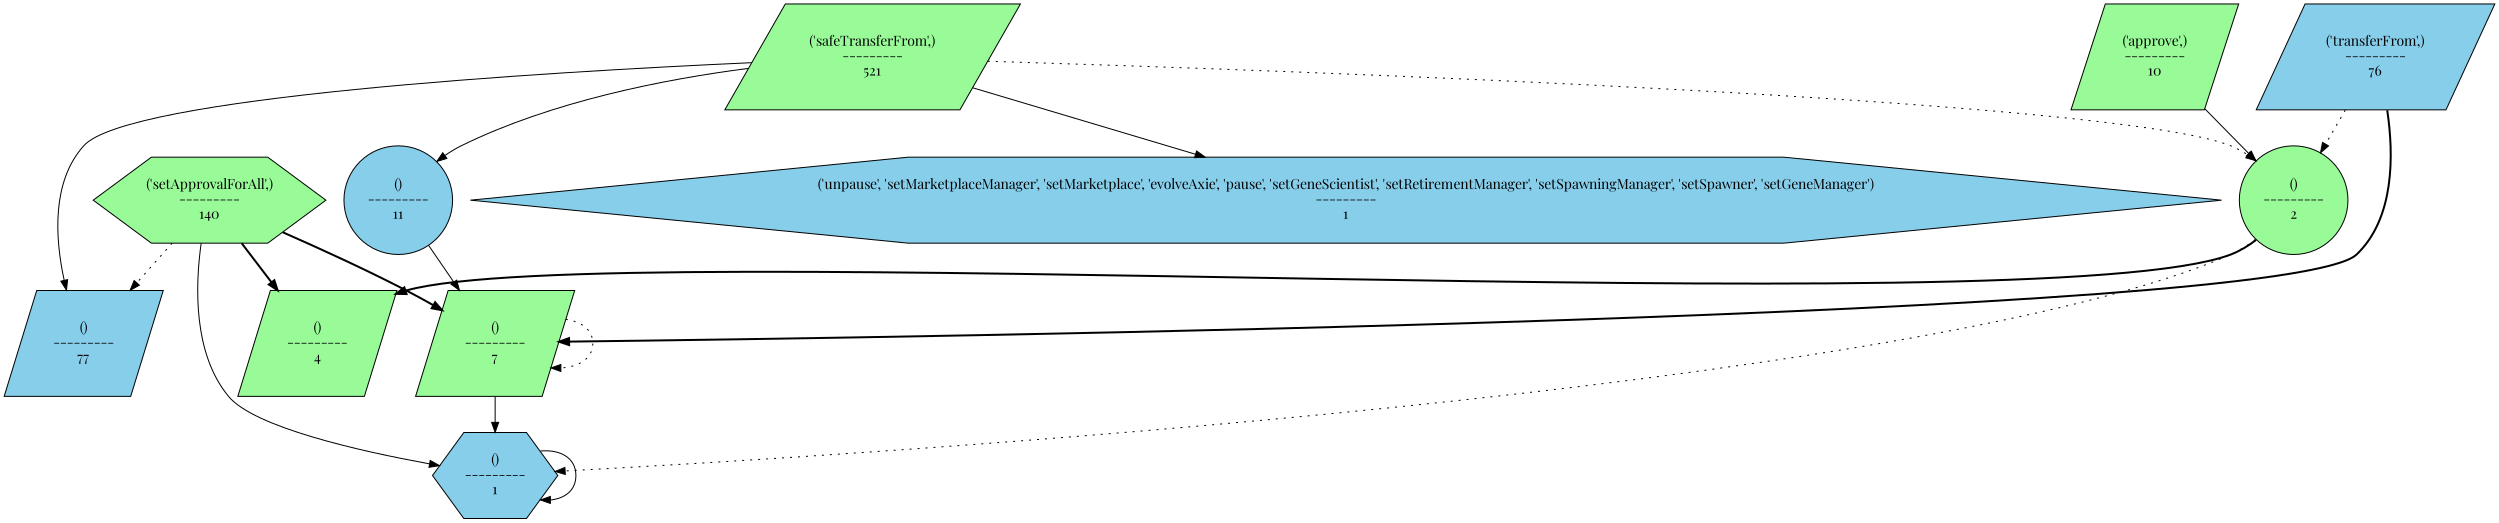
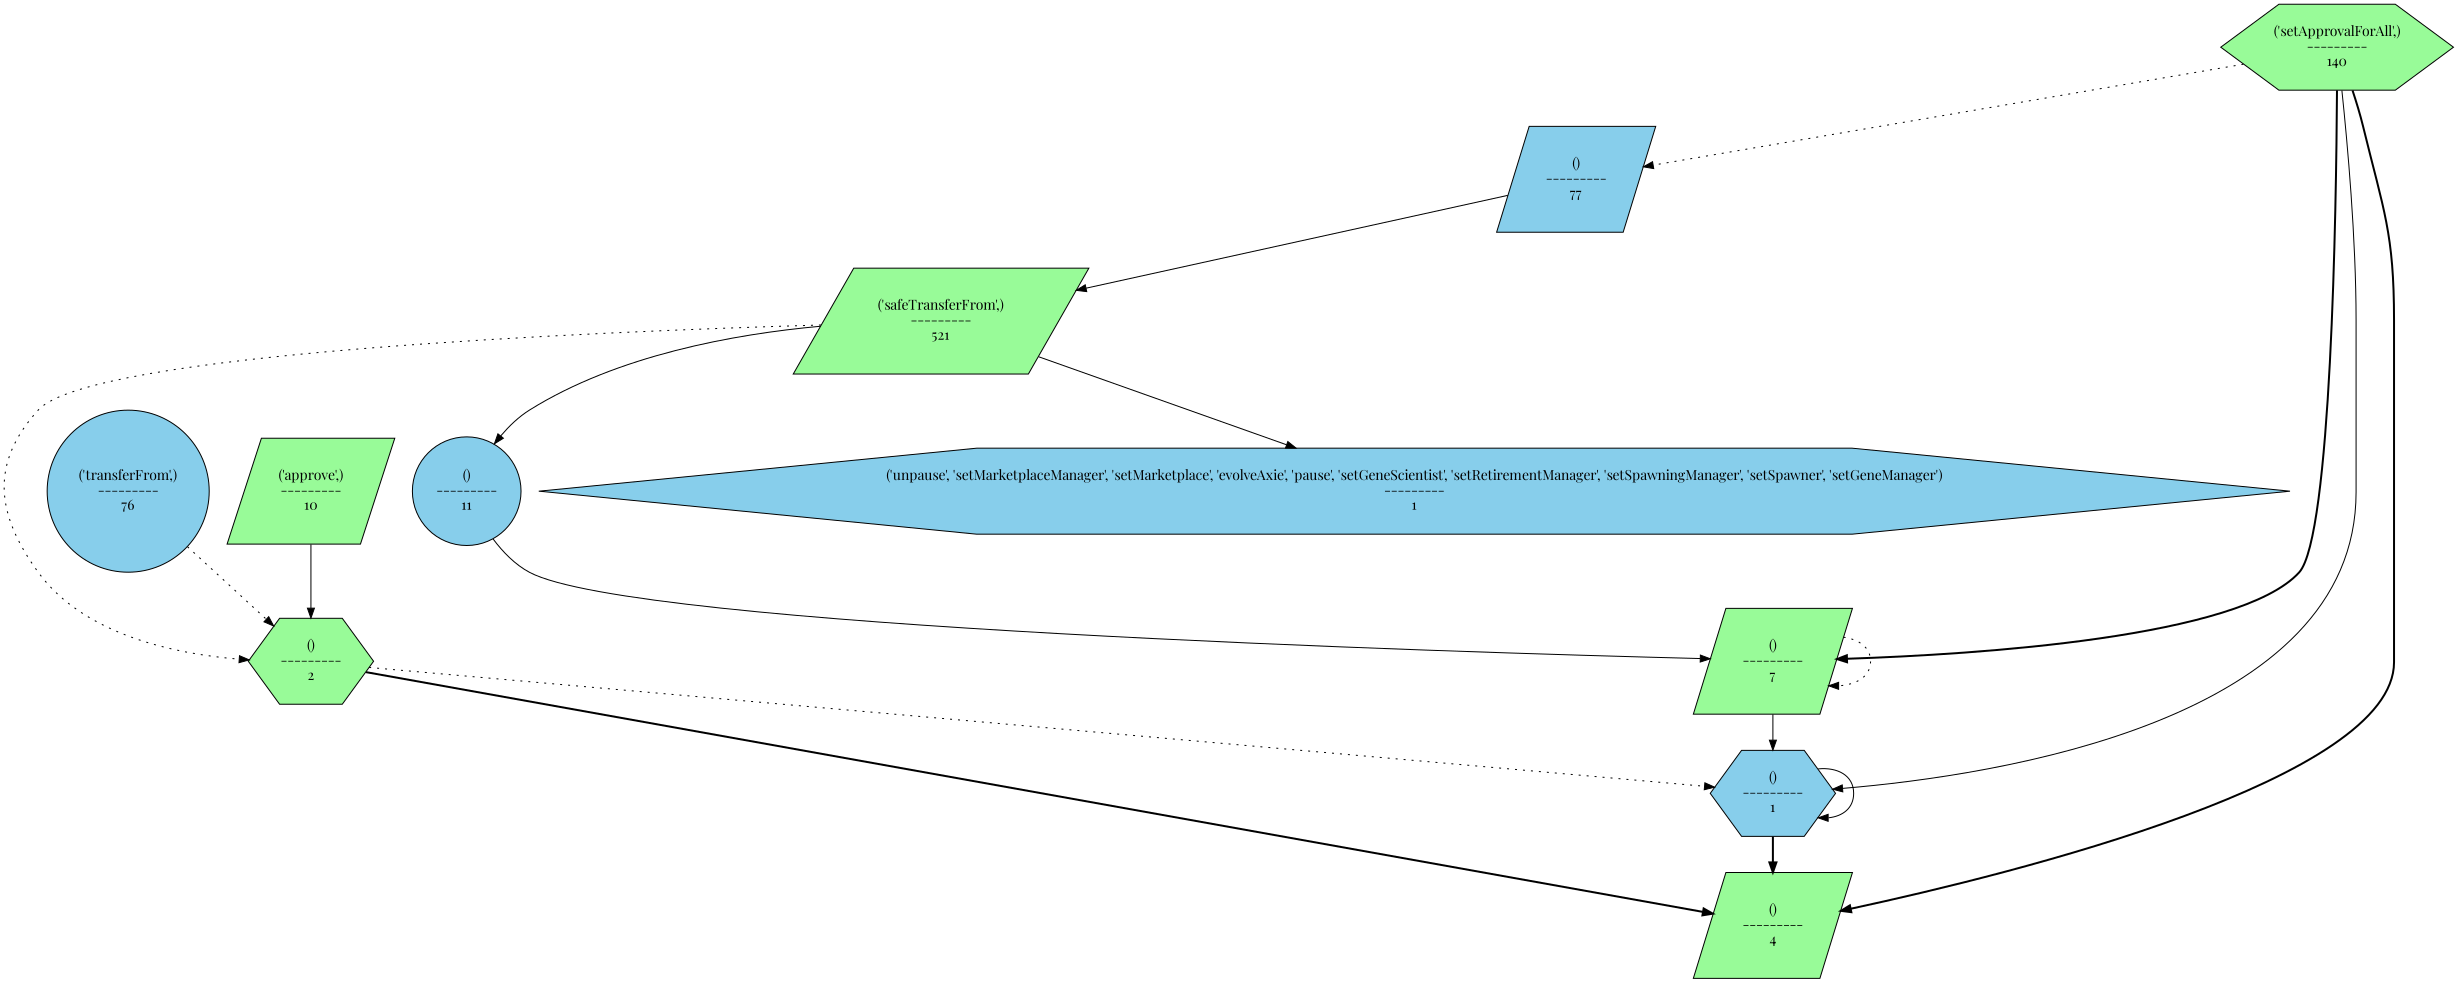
(2375, 57) -> (128, 491)
(344, 91) -> (1297, 242)
(2294, 200) -> (311, 661)
(1541, 321) -> none
none -> (1773, 849)
